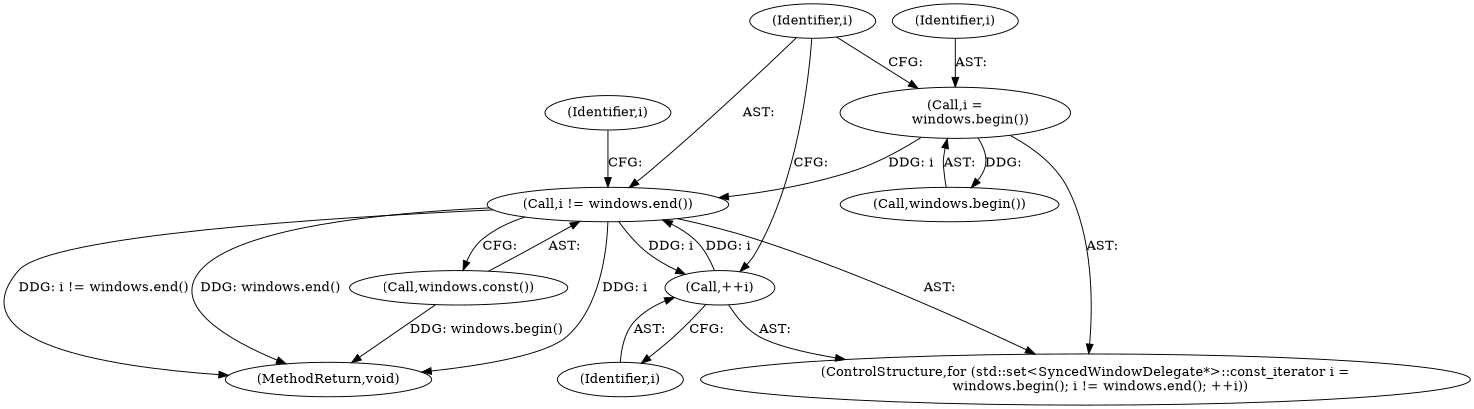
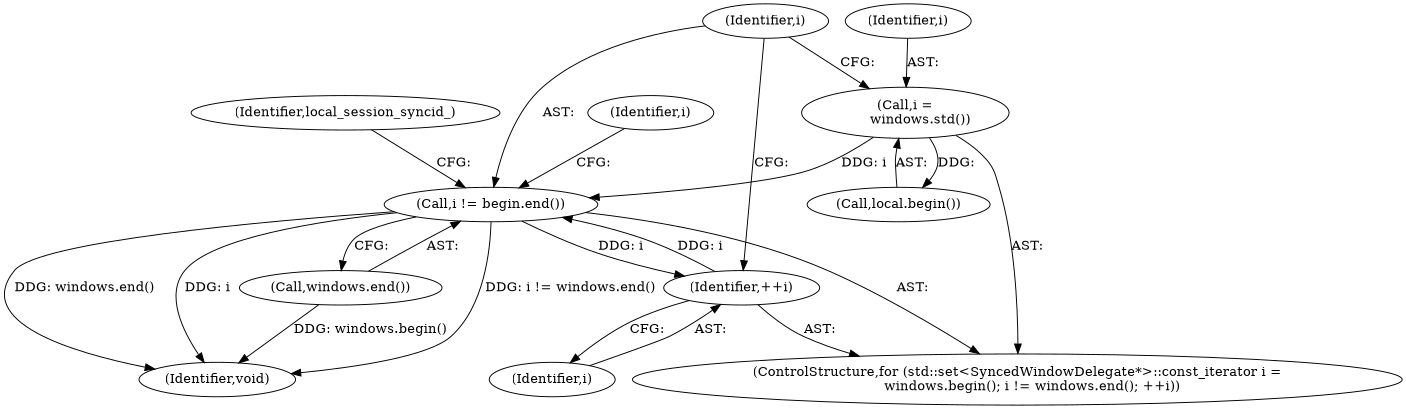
none -> (346, 113)
(955, 113) -> (905, 113)
(608, 205) -> (491, 205)
(950, 205) -> (899, 205)
(459, 288) -> (341, 288)
(720, 288) -> (742, 288)
(329, 380) -> (217, 380)
